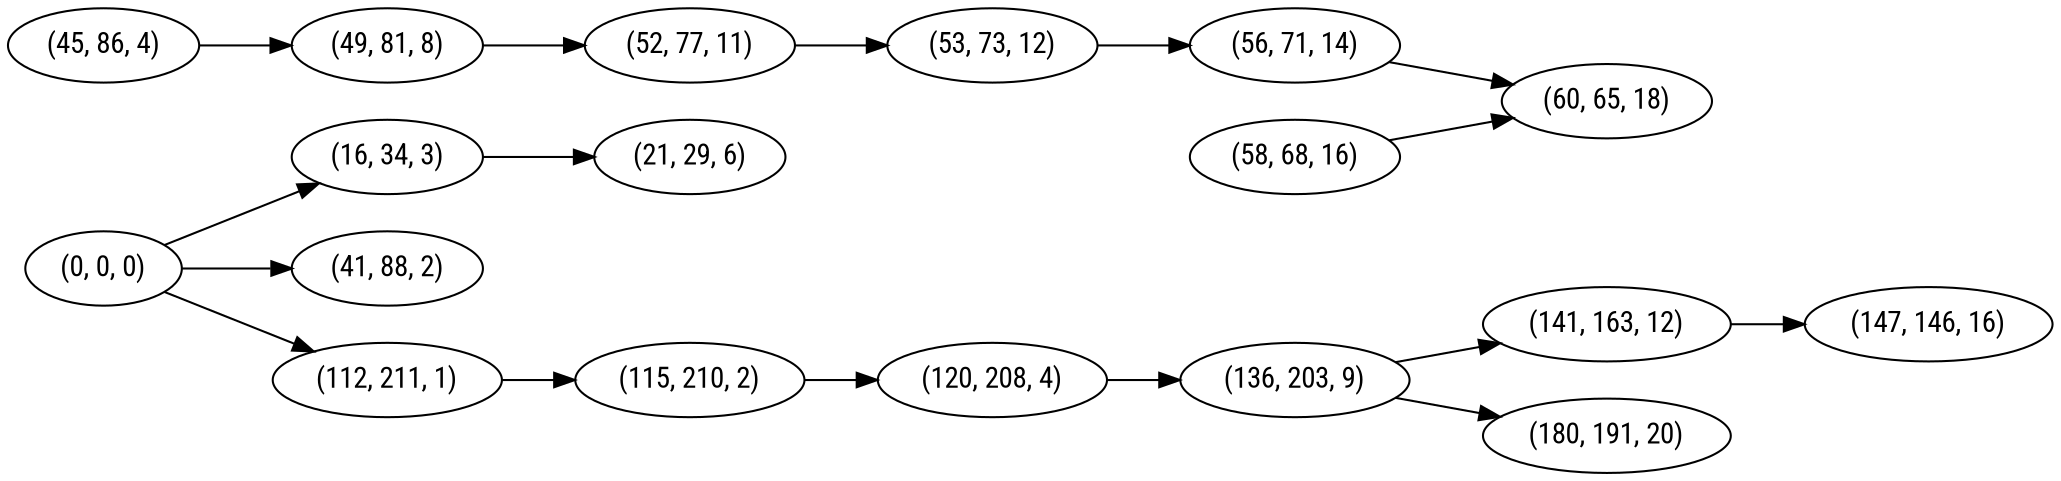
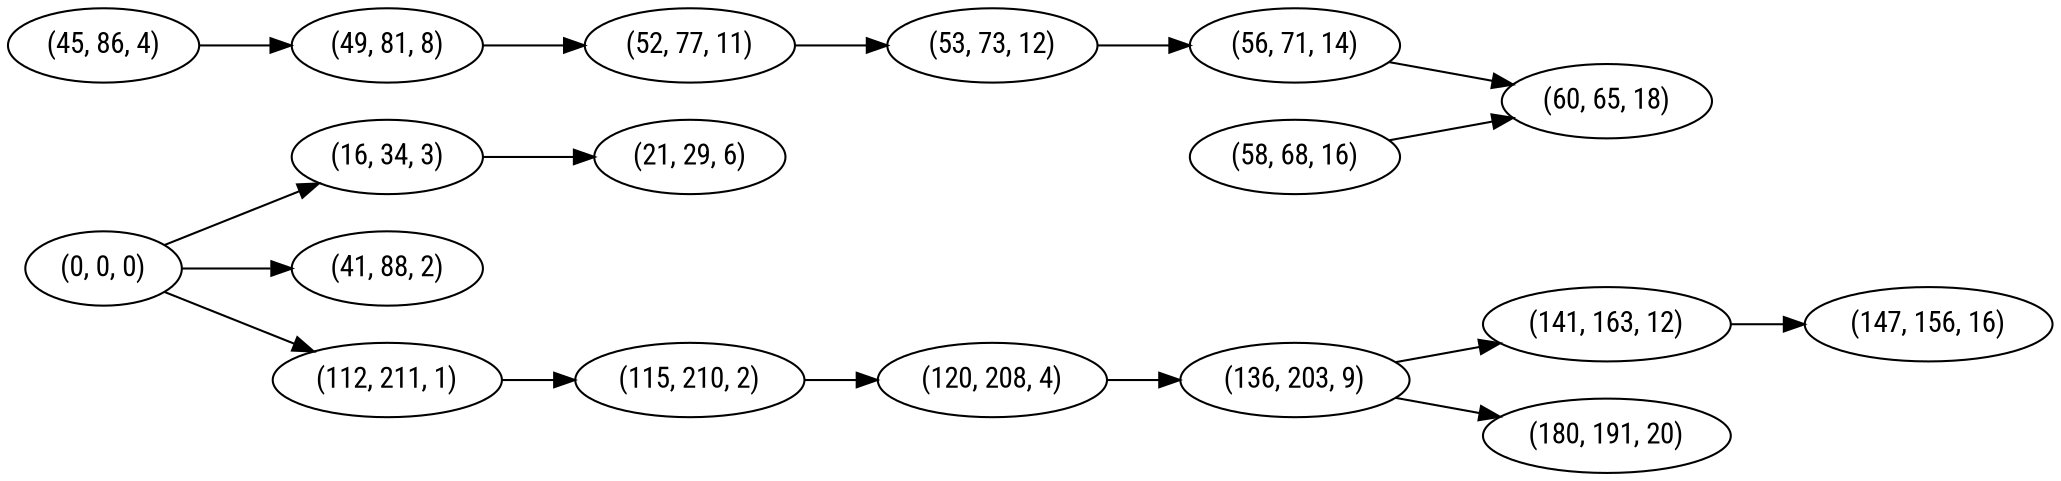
(1929, 324) -> (1929, 324)
